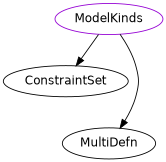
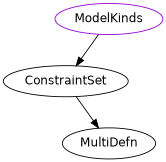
(138, 77) -> (85, 109)
